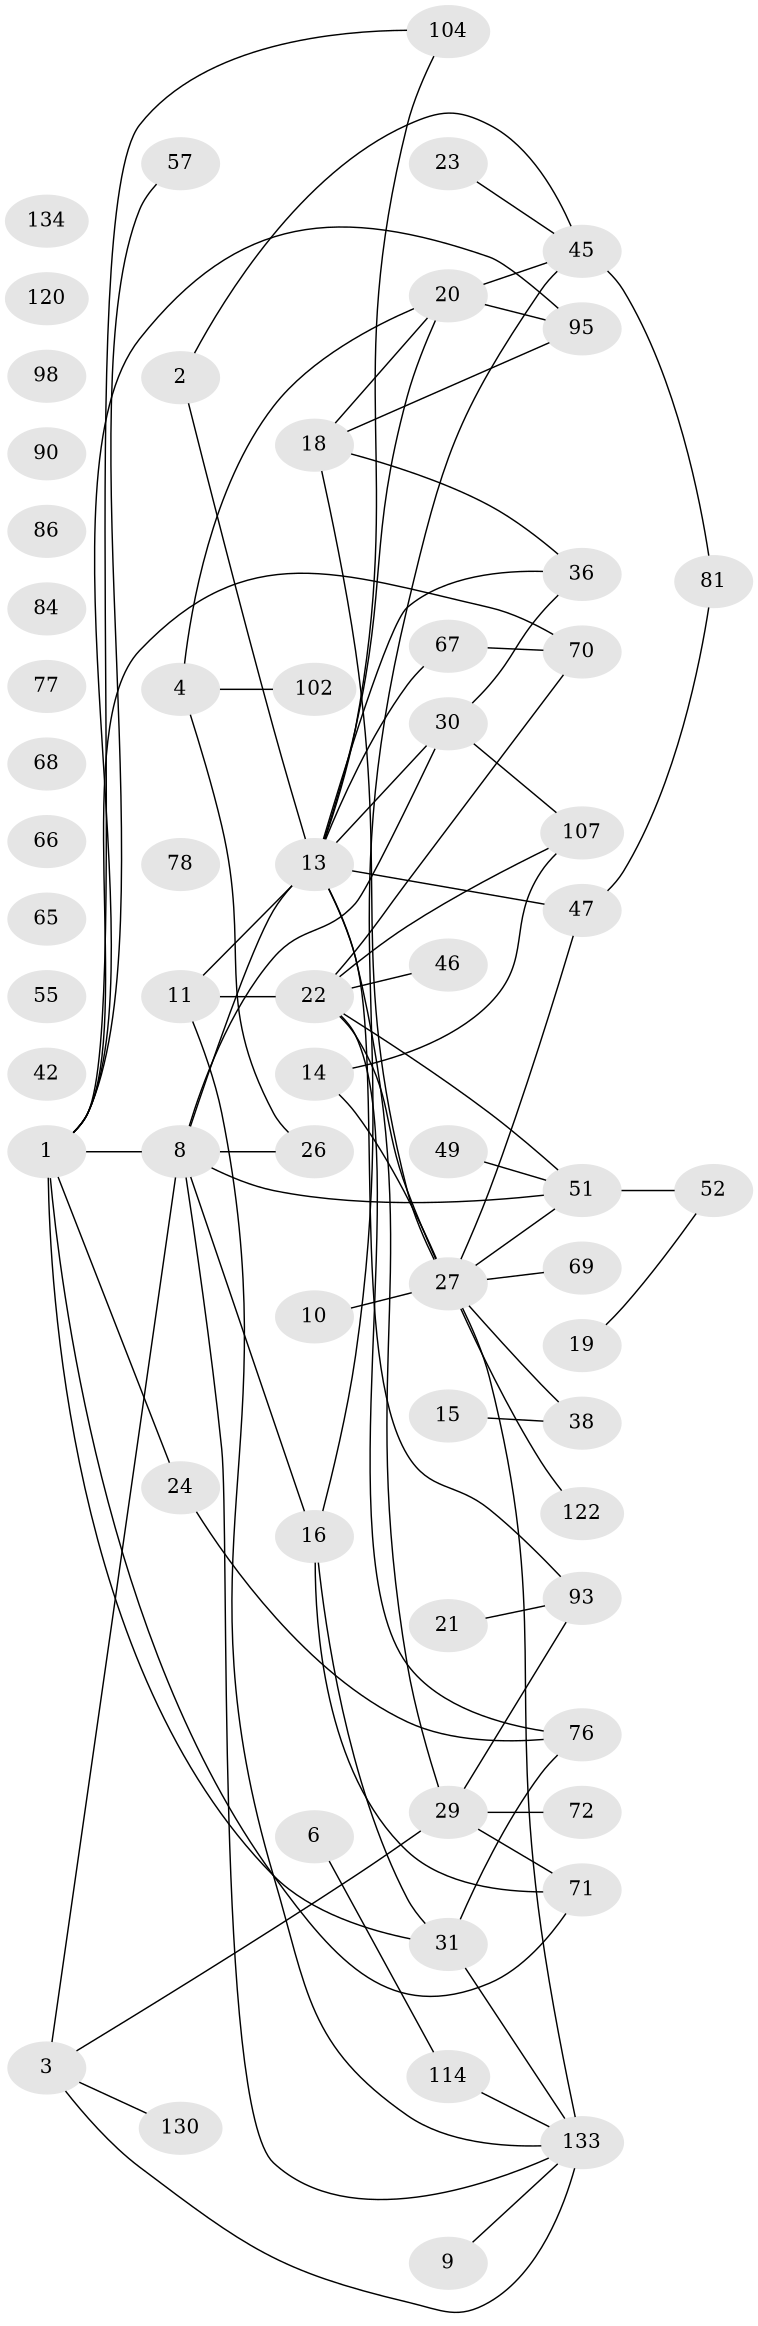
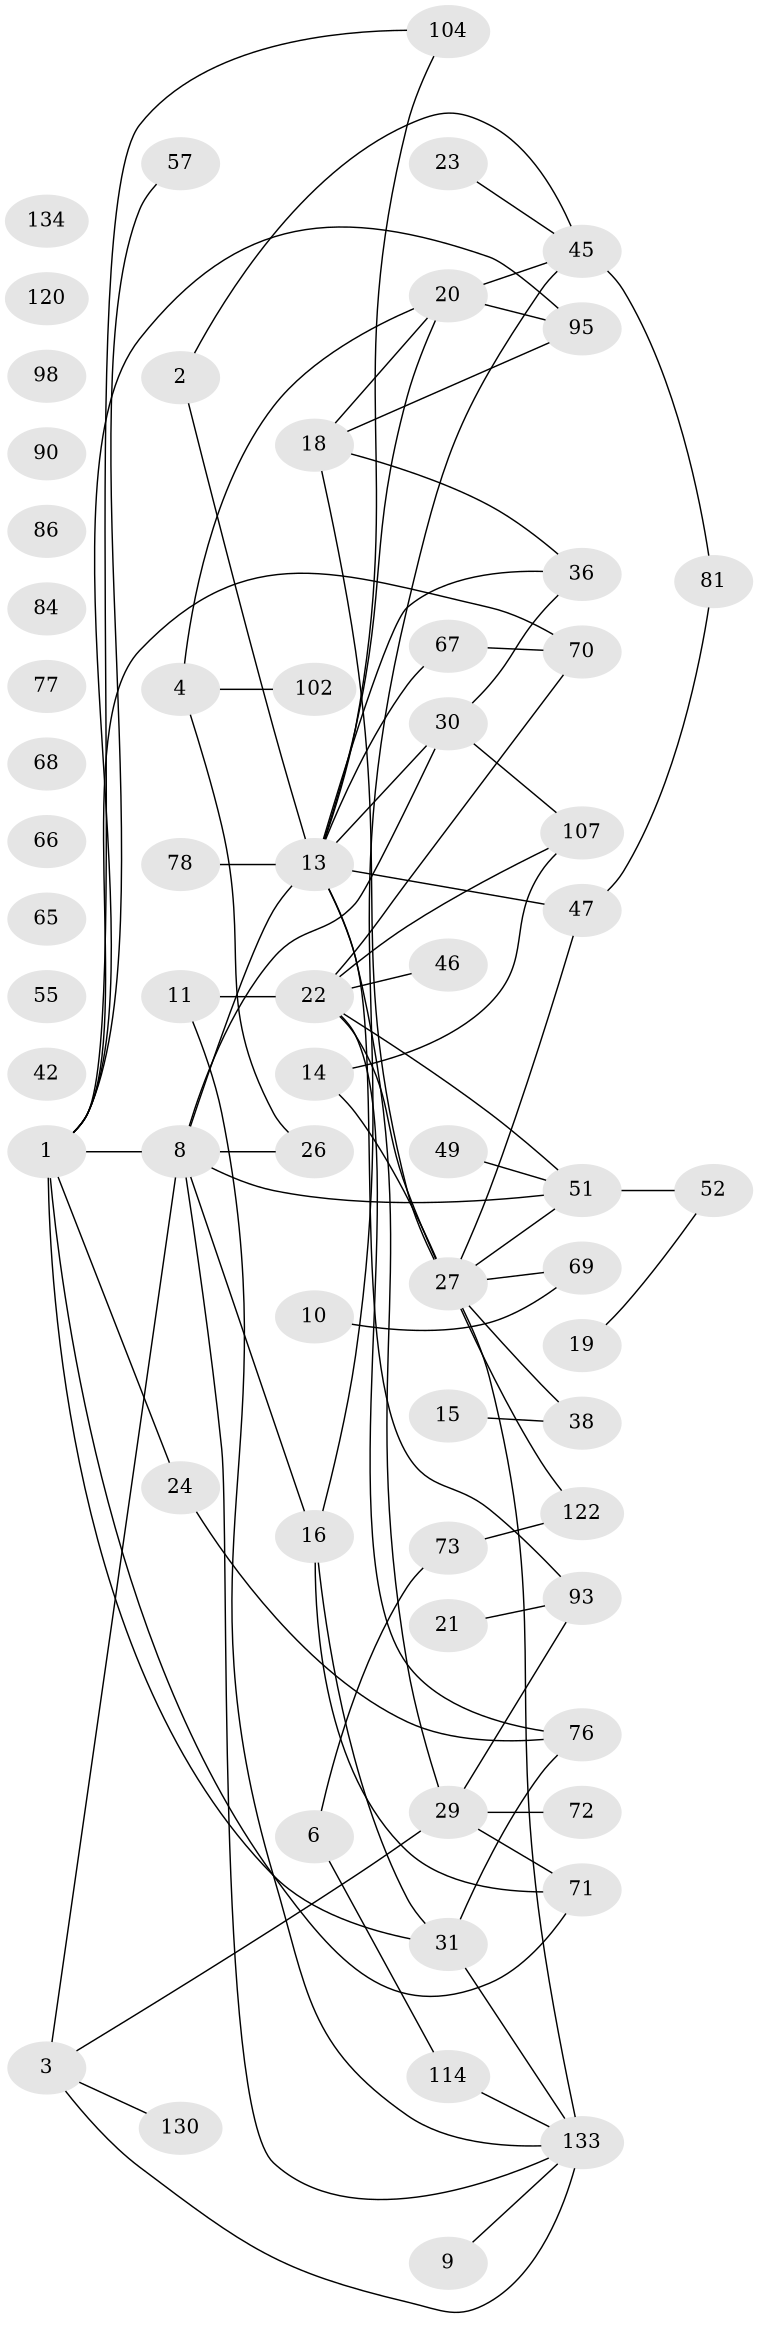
(248, 931) -> (248, 865)
(381, 1300) -> (459, 1328)
none -> (448, 1548)
